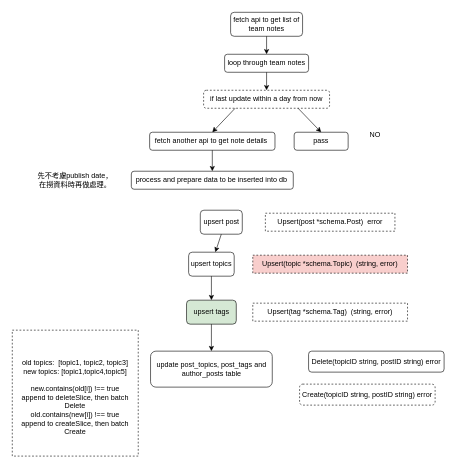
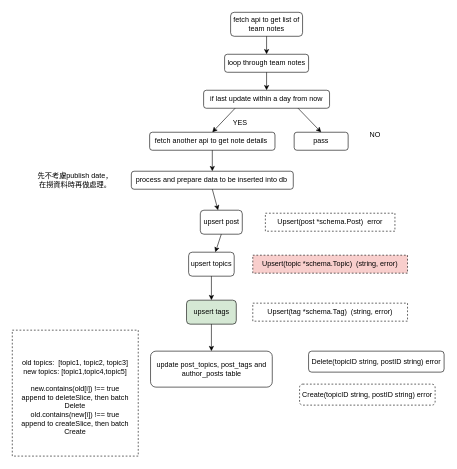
(267, 99) -> (267, 99)
none -> (240, 123)
none -> (215, 197)
